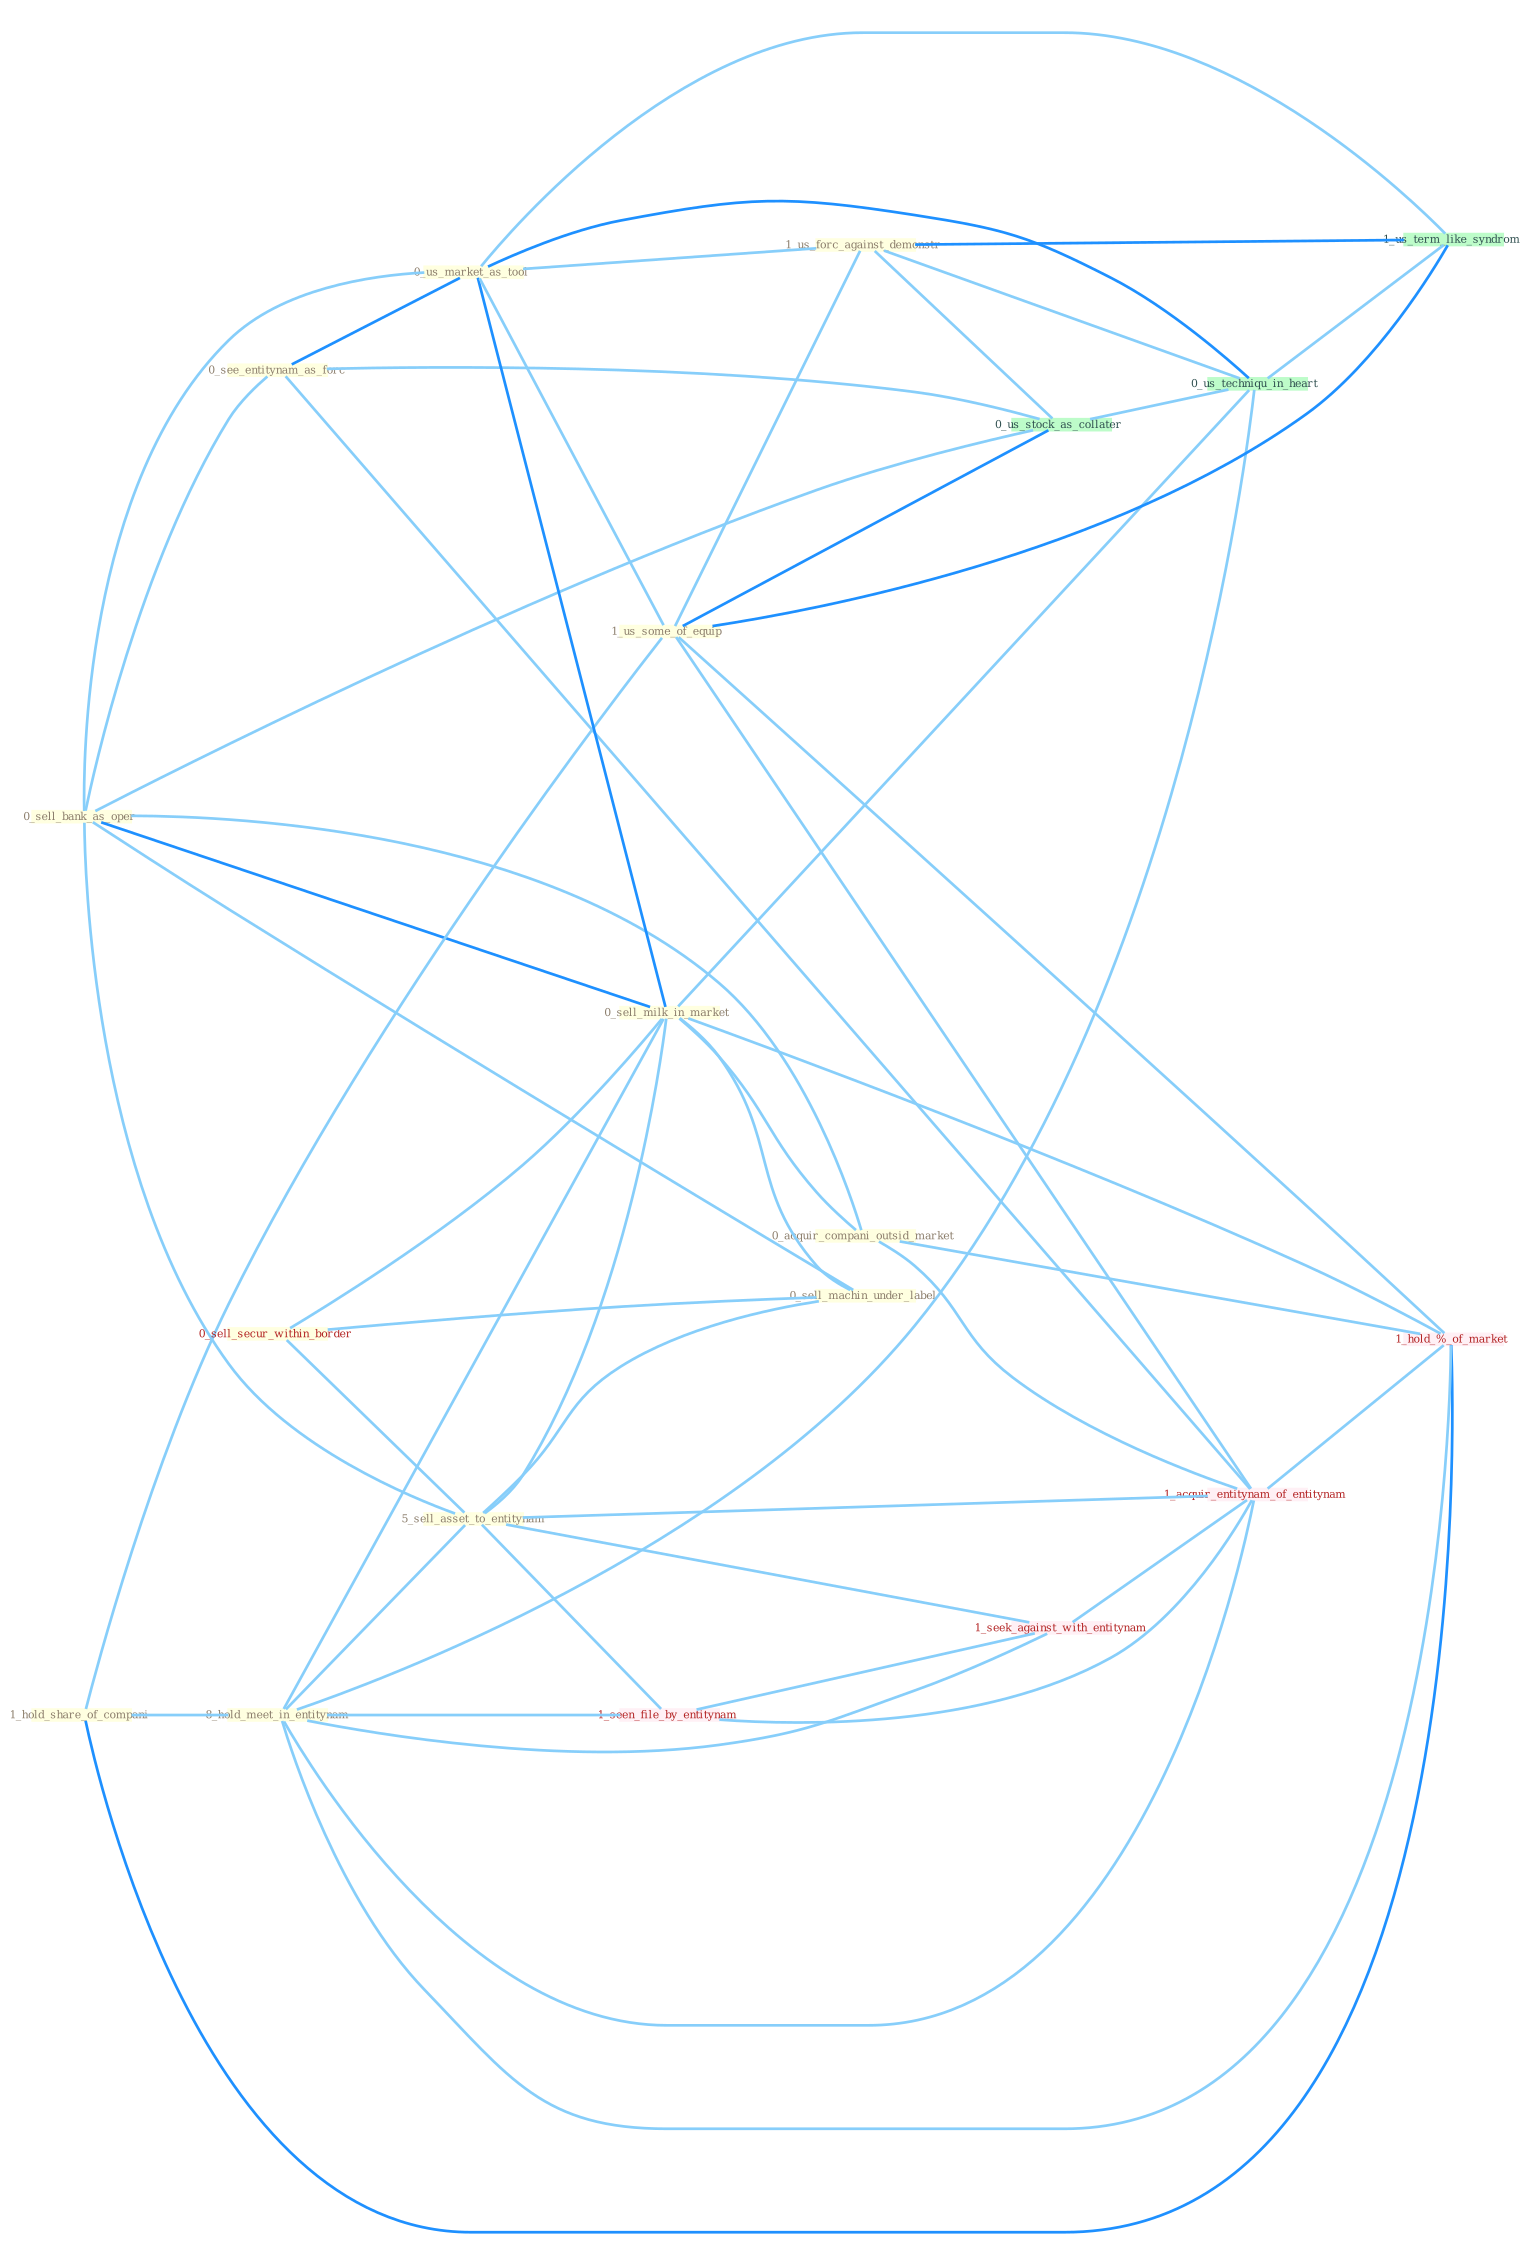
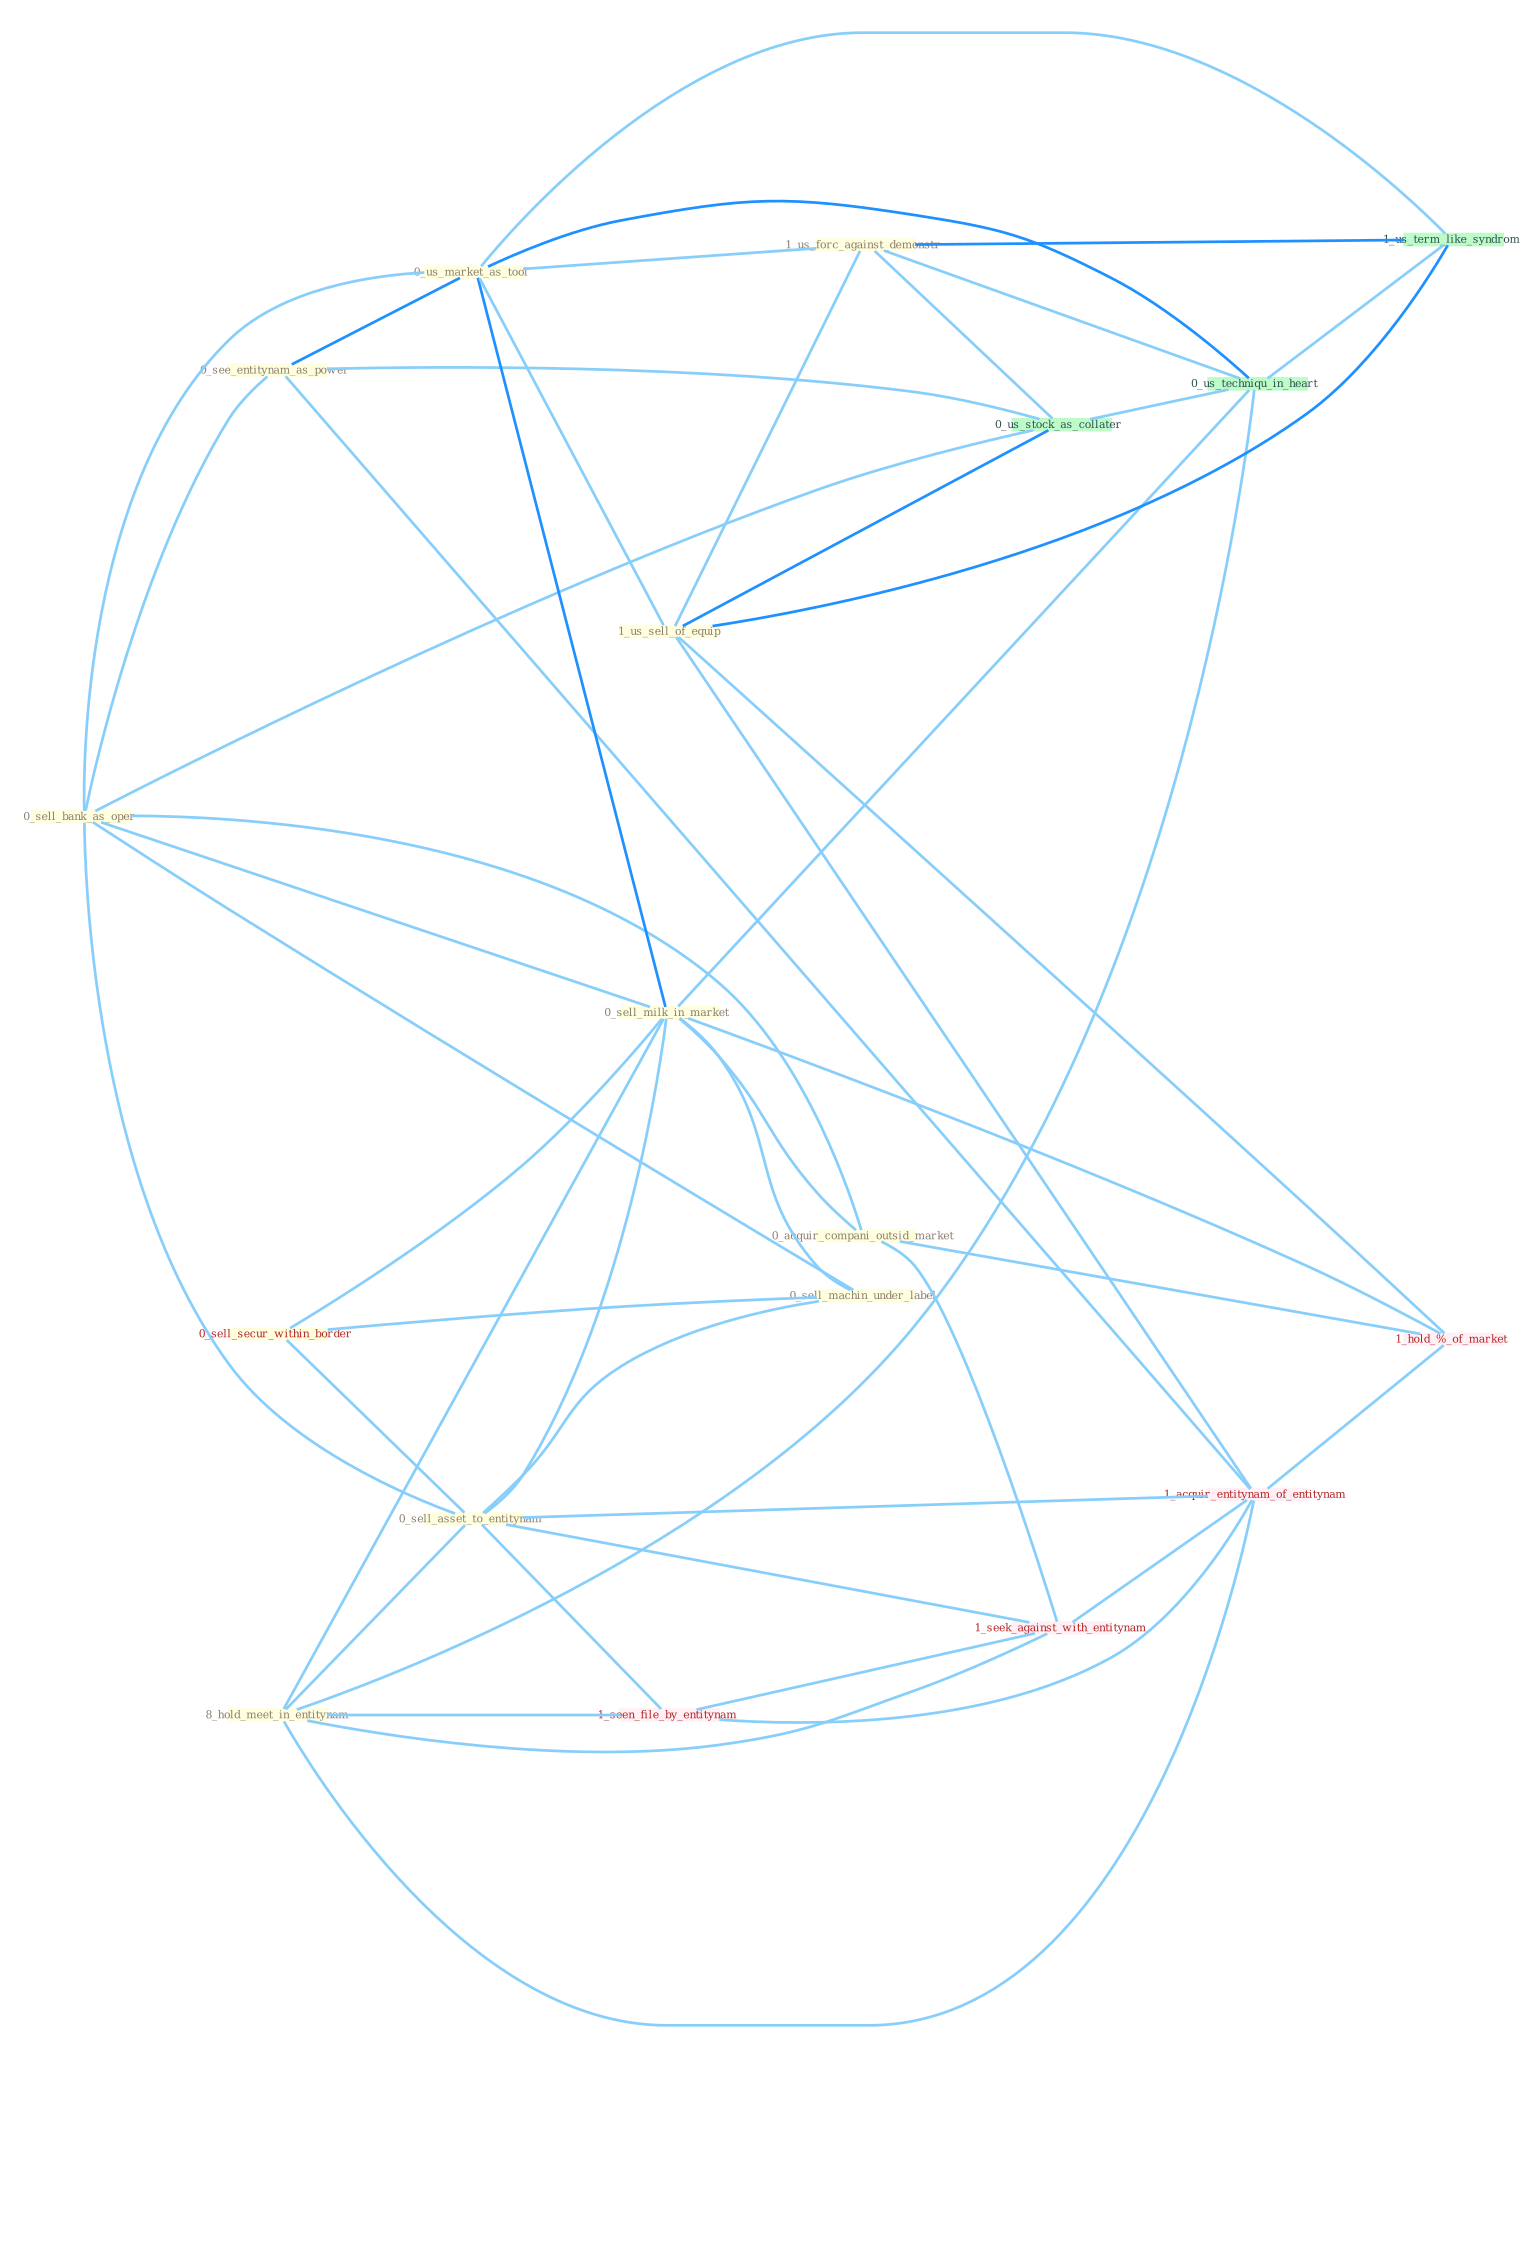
(278, 370) -> (278, 370)
(670, 632) -> (670, 632)
(376, 915) -> (376, 915)
(1037, 1394) -> (988, 1420)
(474, 1519) -> (474, 1519)
(82, 1715) -> none
(1043, 2129) -> none
